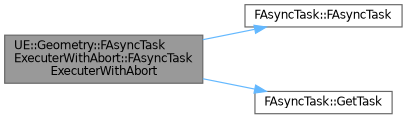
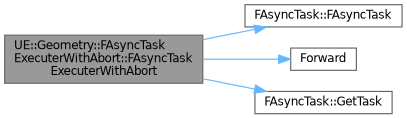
none -> (324, 59)
